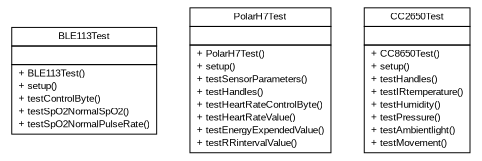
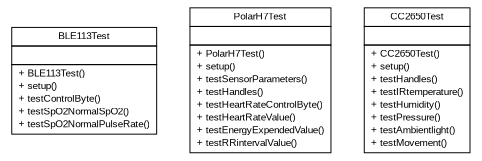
(405, 54) -> (405, 54)
